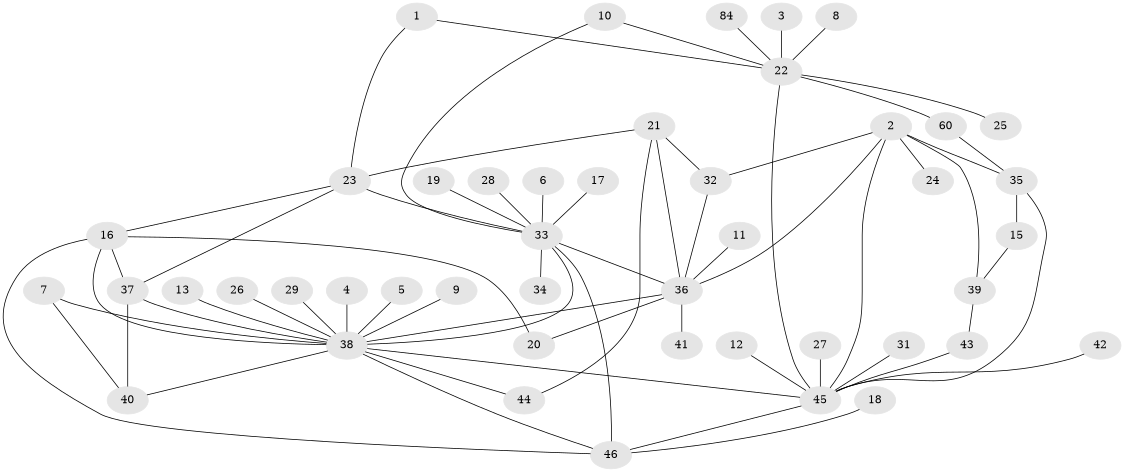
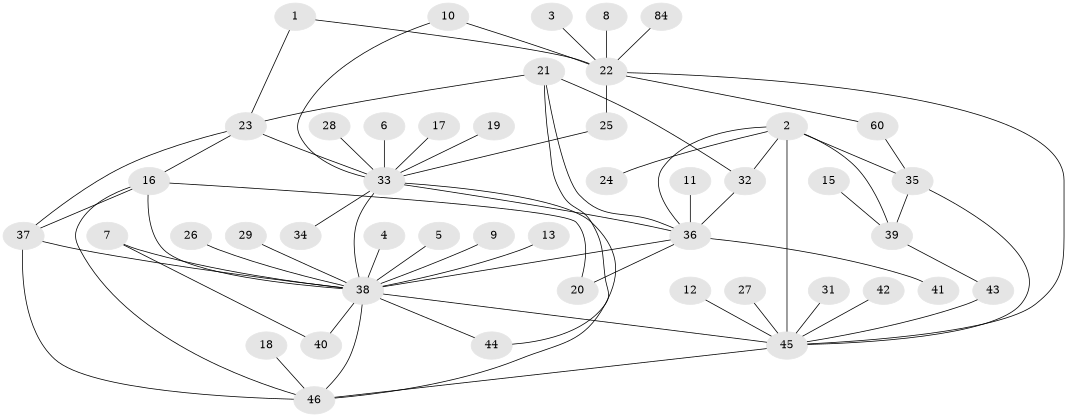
none -> (496, 154)
(1017, 209) -> (902, 208)
(128, 346) -> (114, 382)
